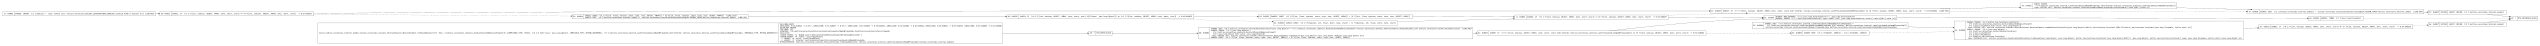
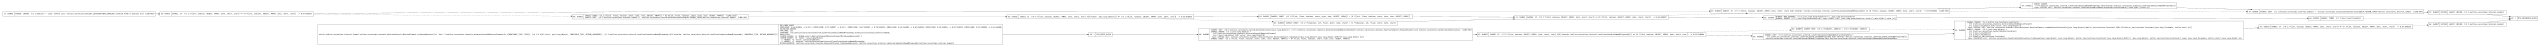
(1686, 23) -> (1729, 36)
